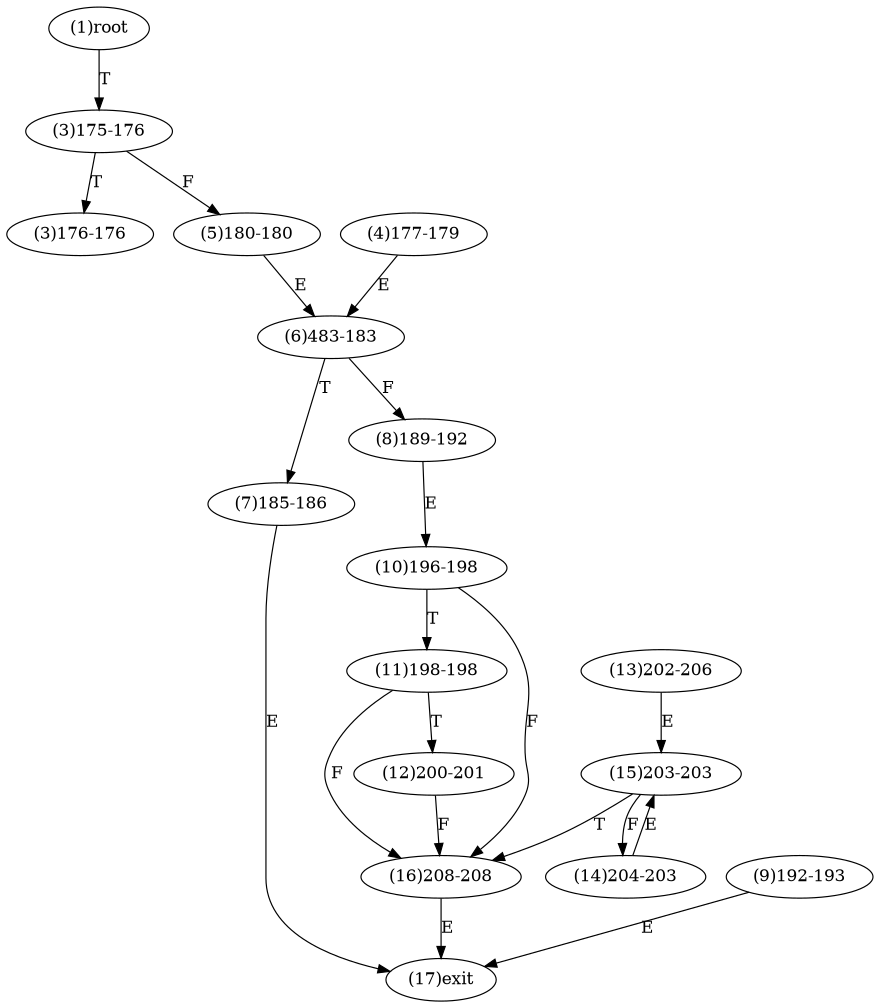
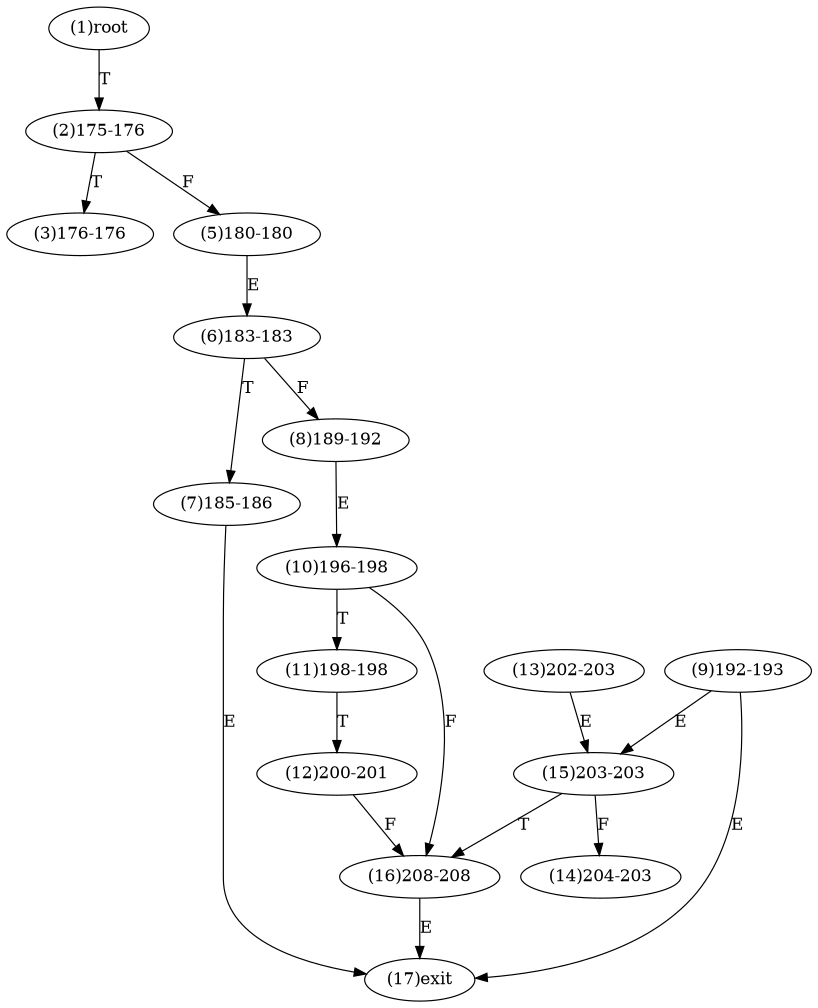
(99, 131) -> (99, 131)
(414, 234) -> none
(331, 337) -> (247, 337)
(661, 671) -> (564, 671)
(325, 771) -> none
(641, 831) -> (671, 719)
